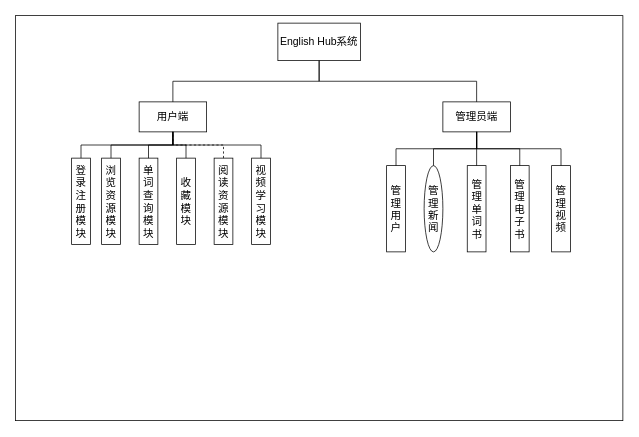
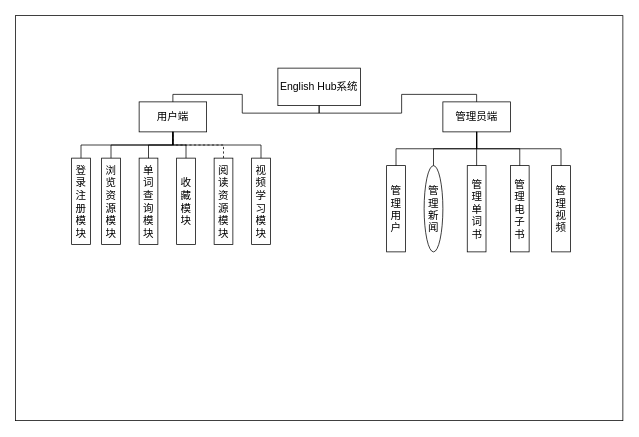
(319, 42) -> (319, 87)
